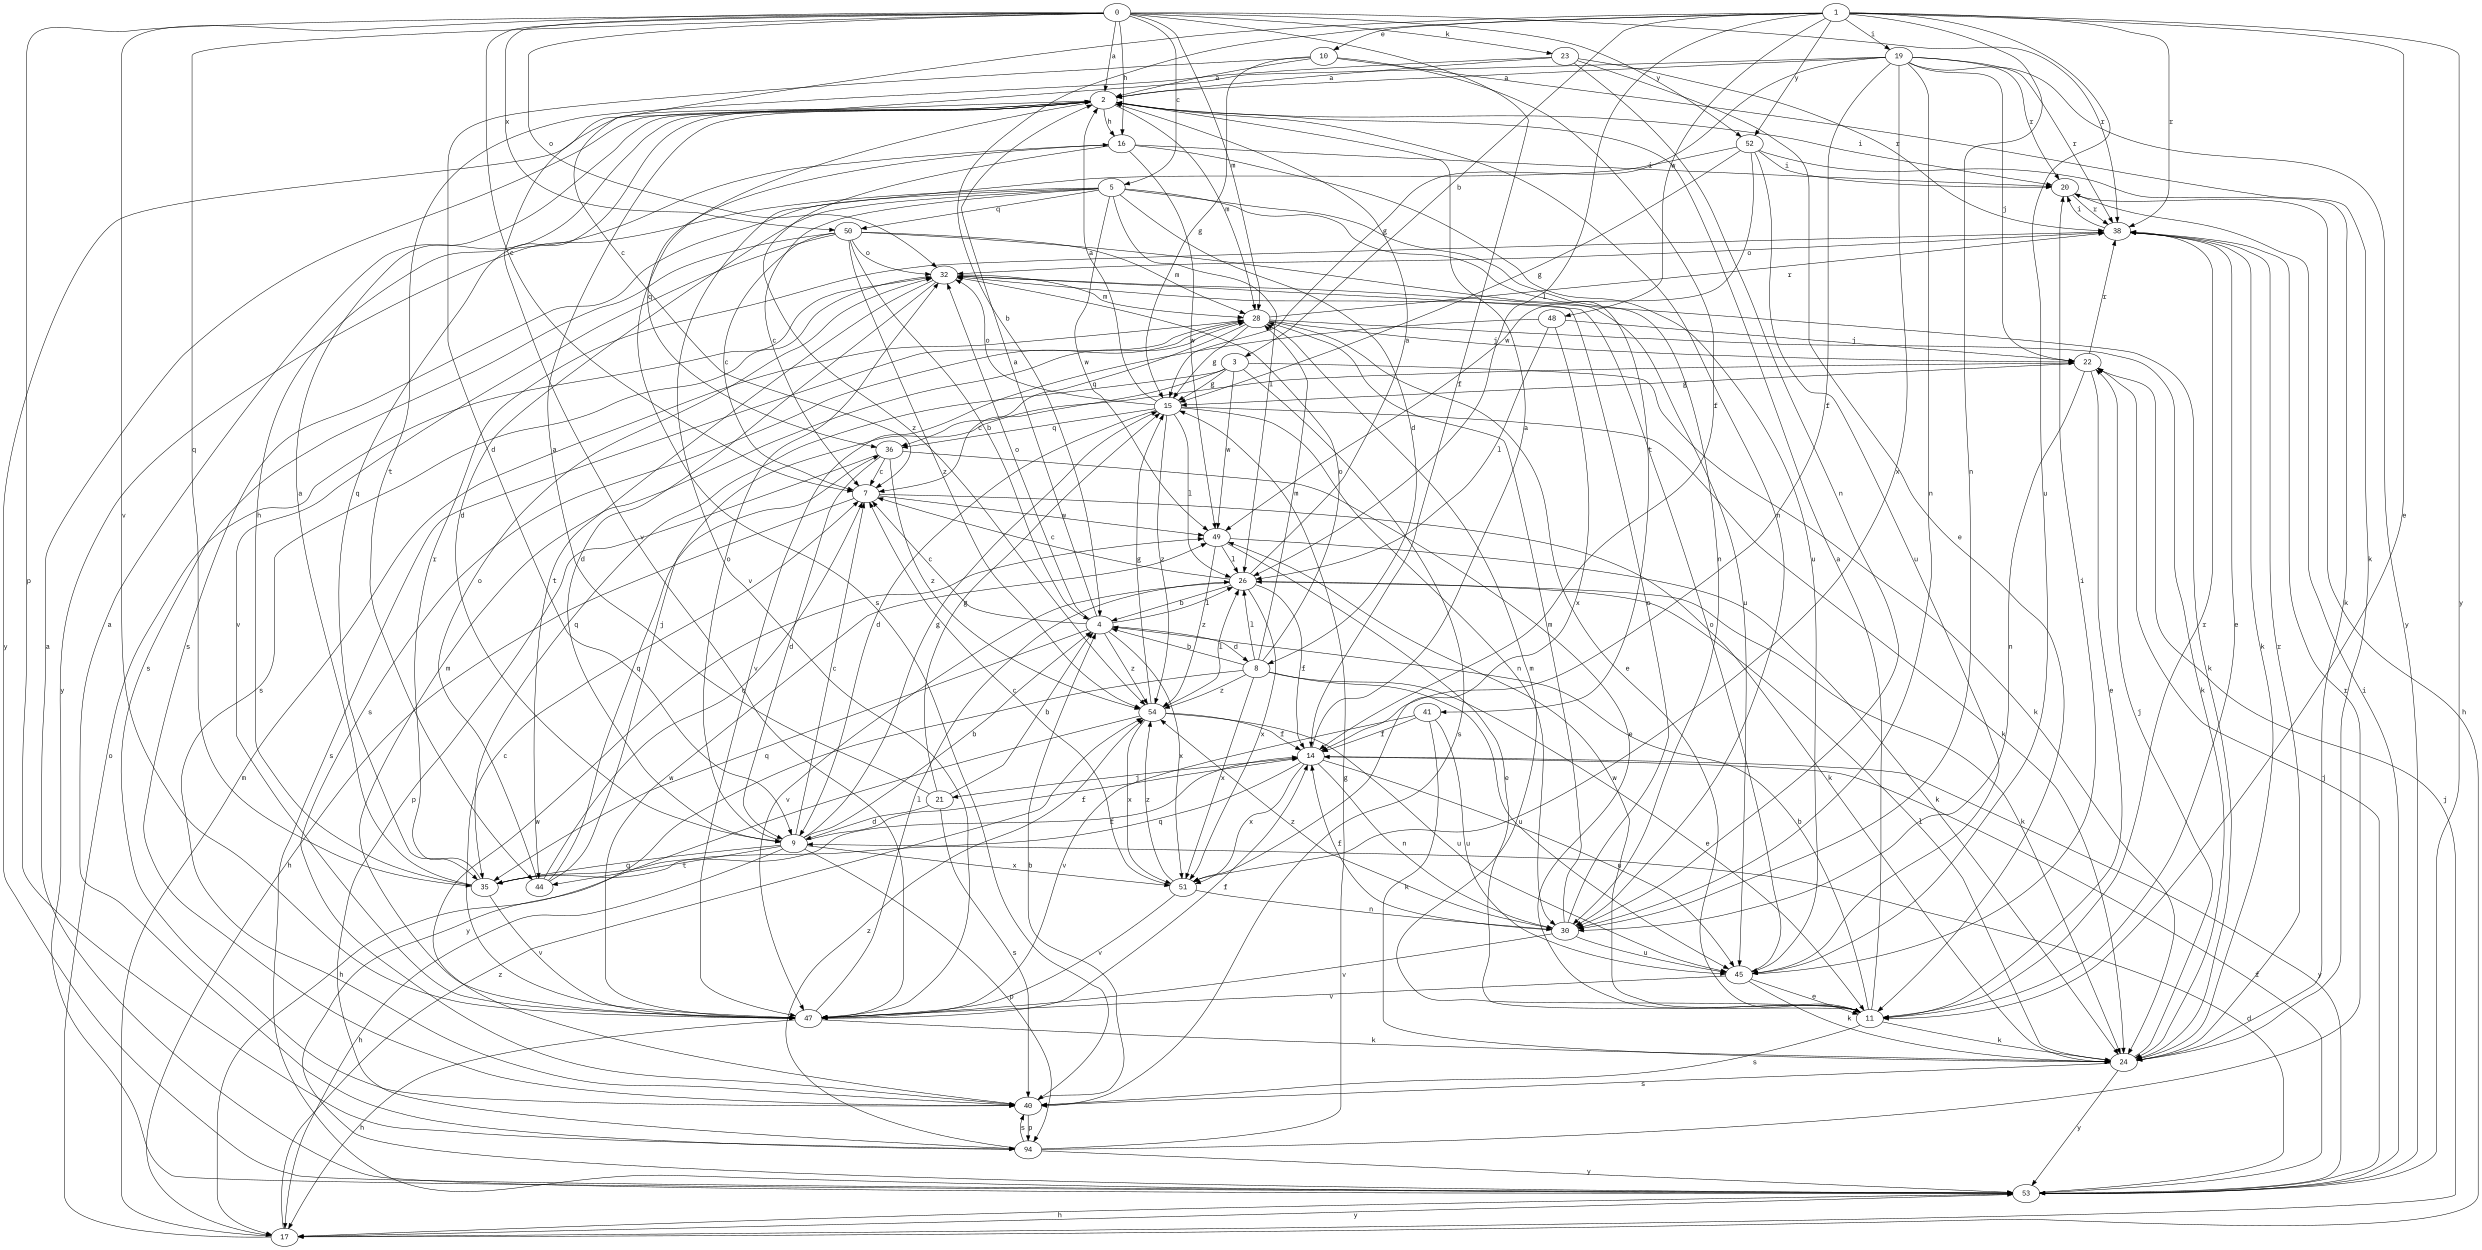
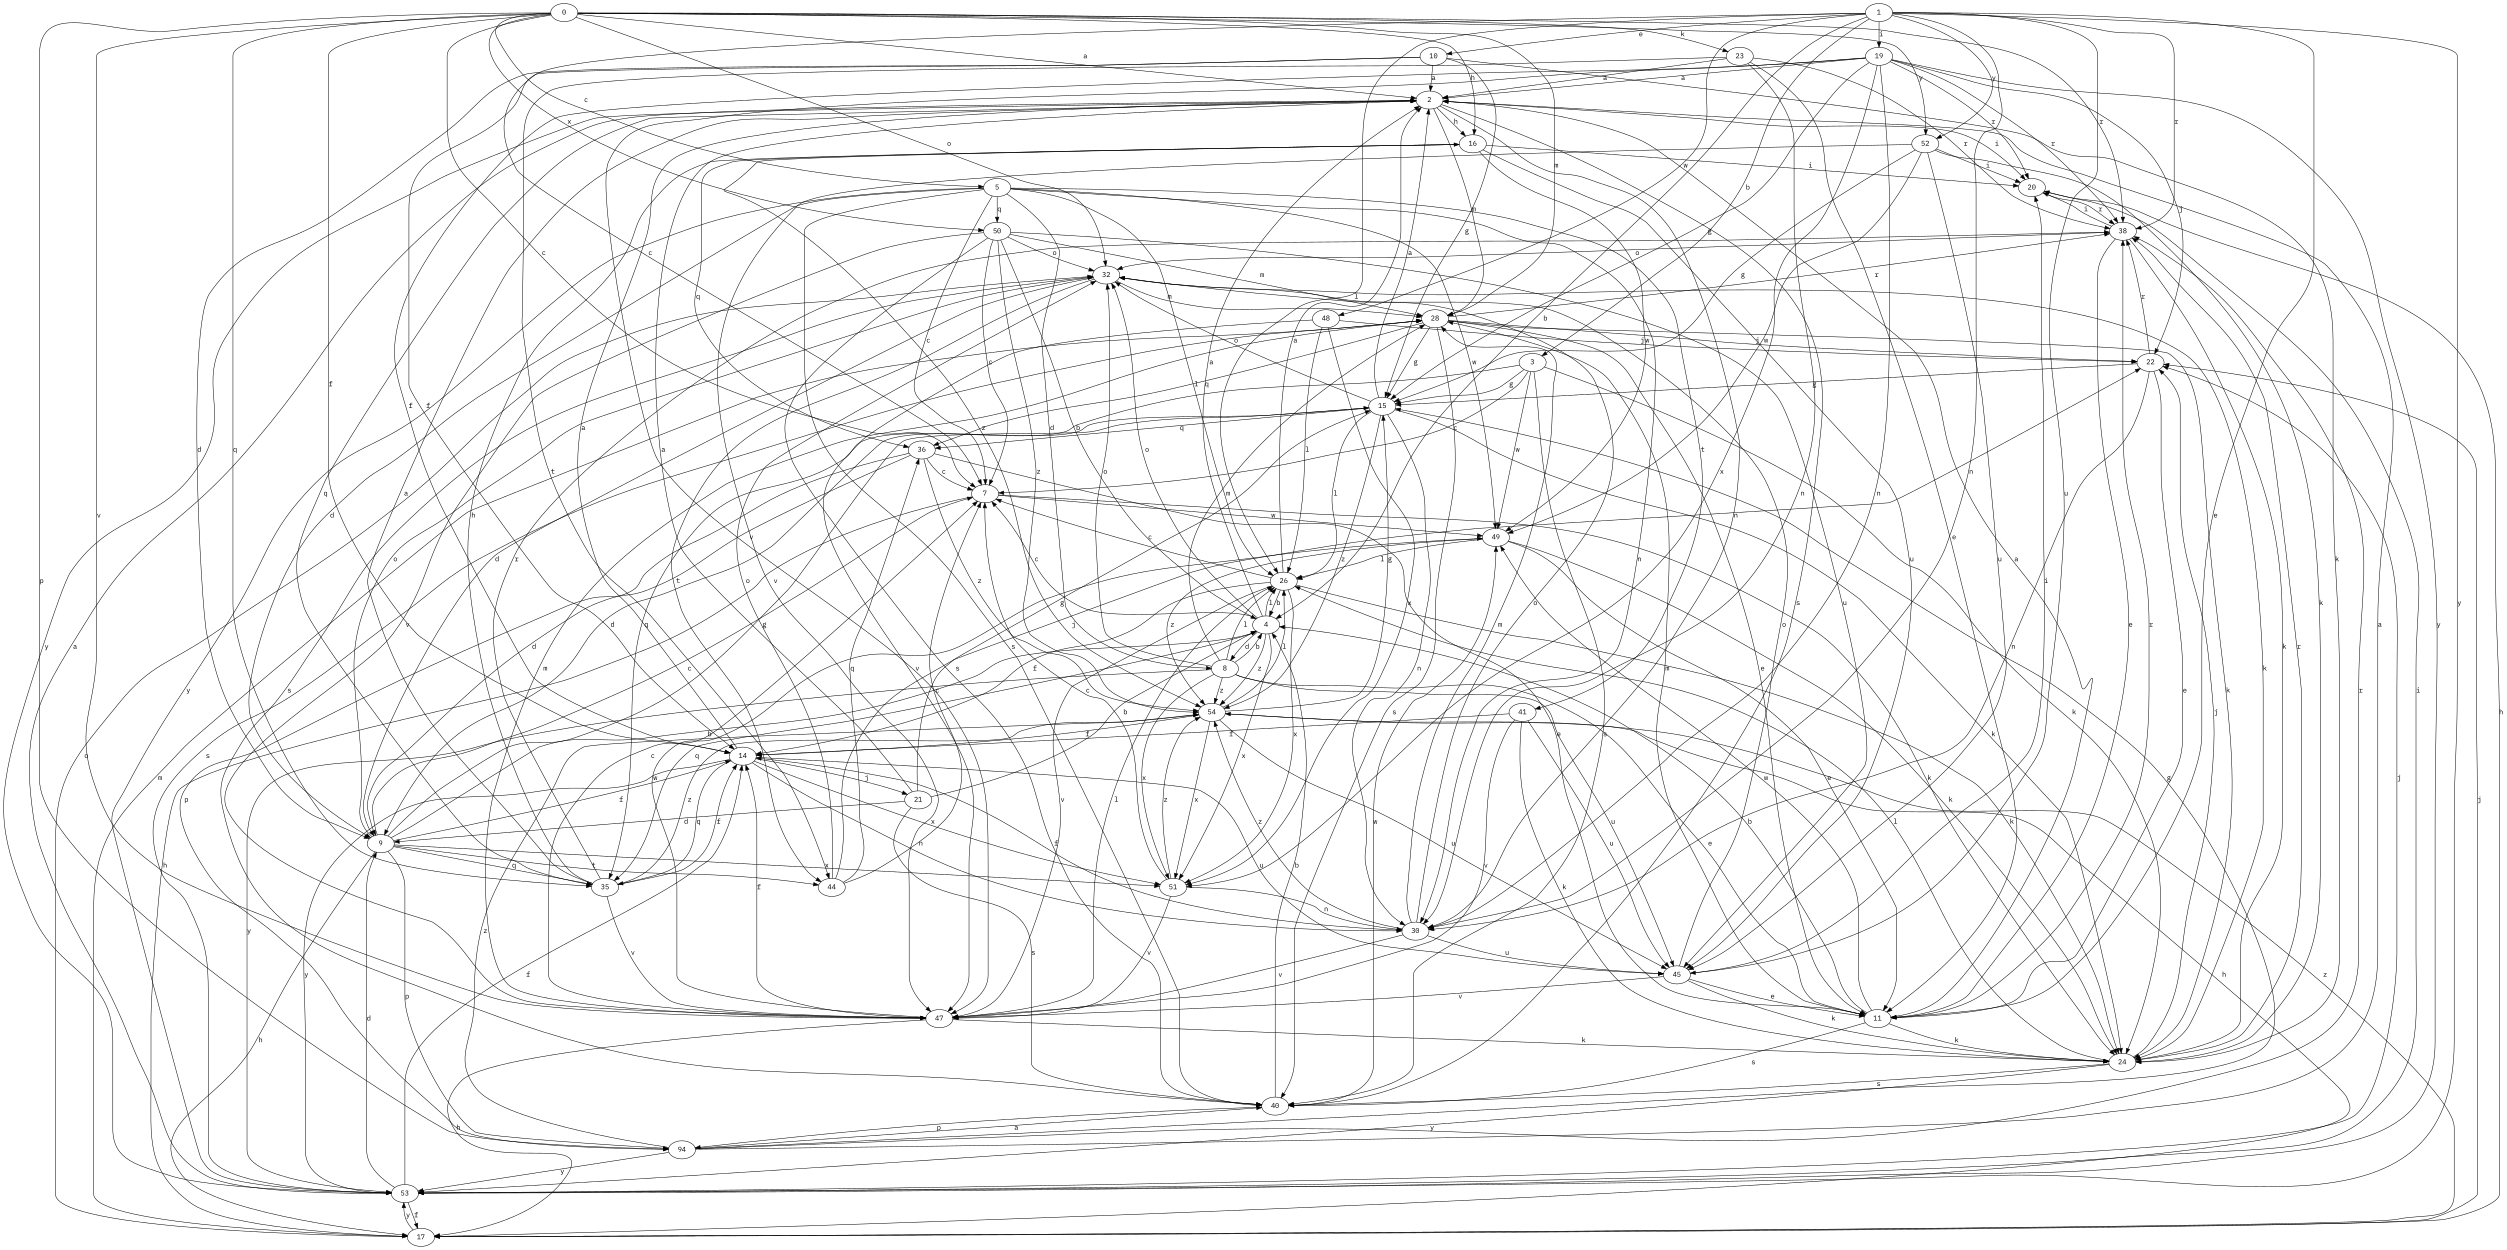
none -> (885, 740)
(1023, 1128) -> (1017, 1128)
(1060, 1215) -> (416, 1215)
